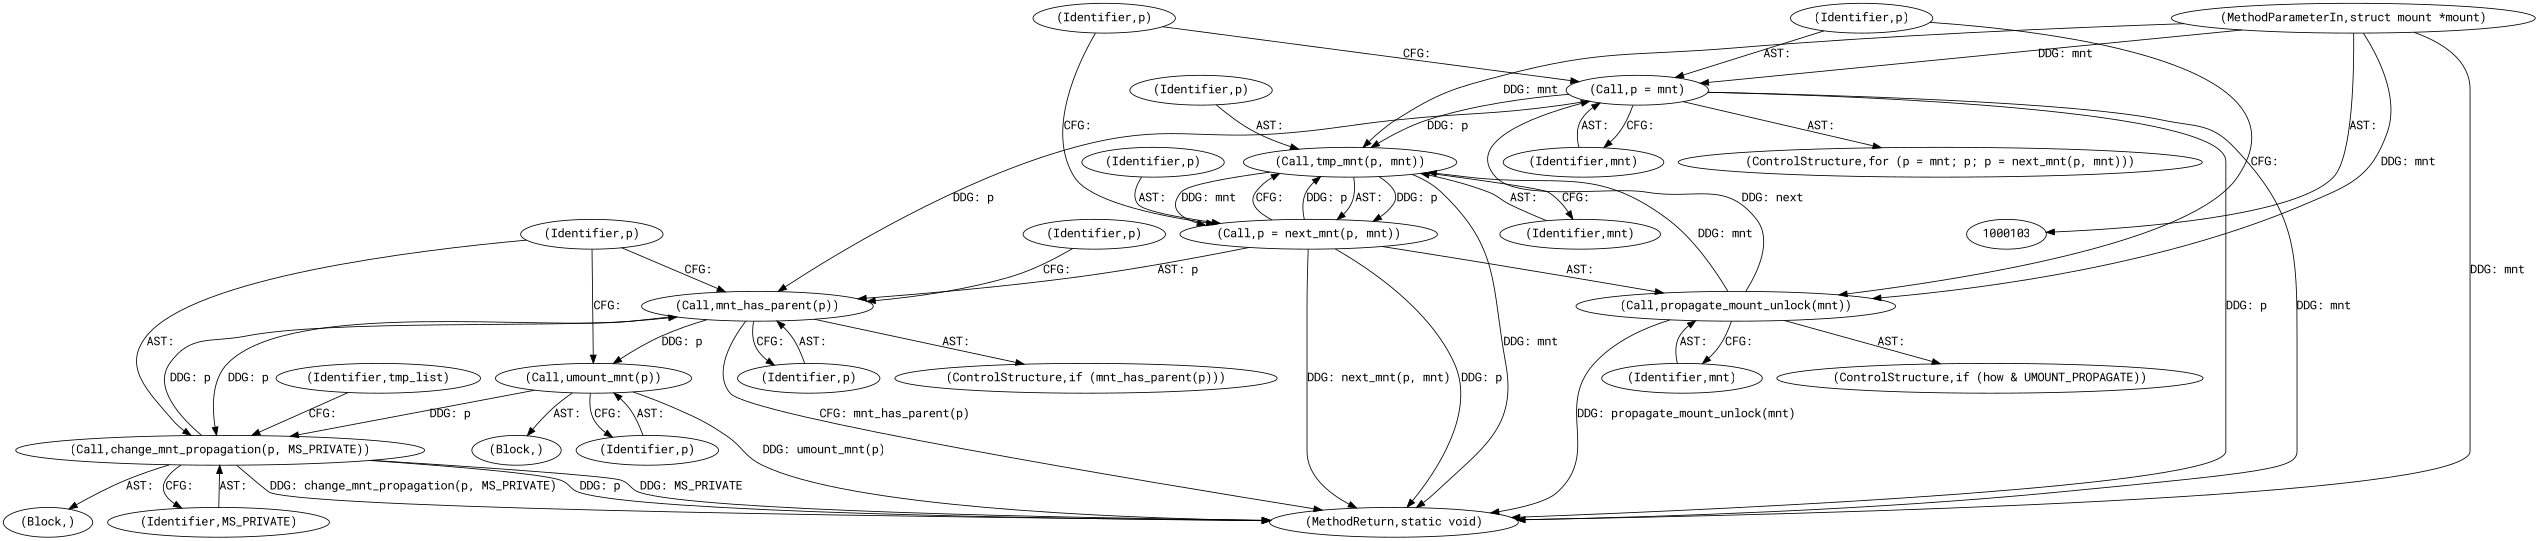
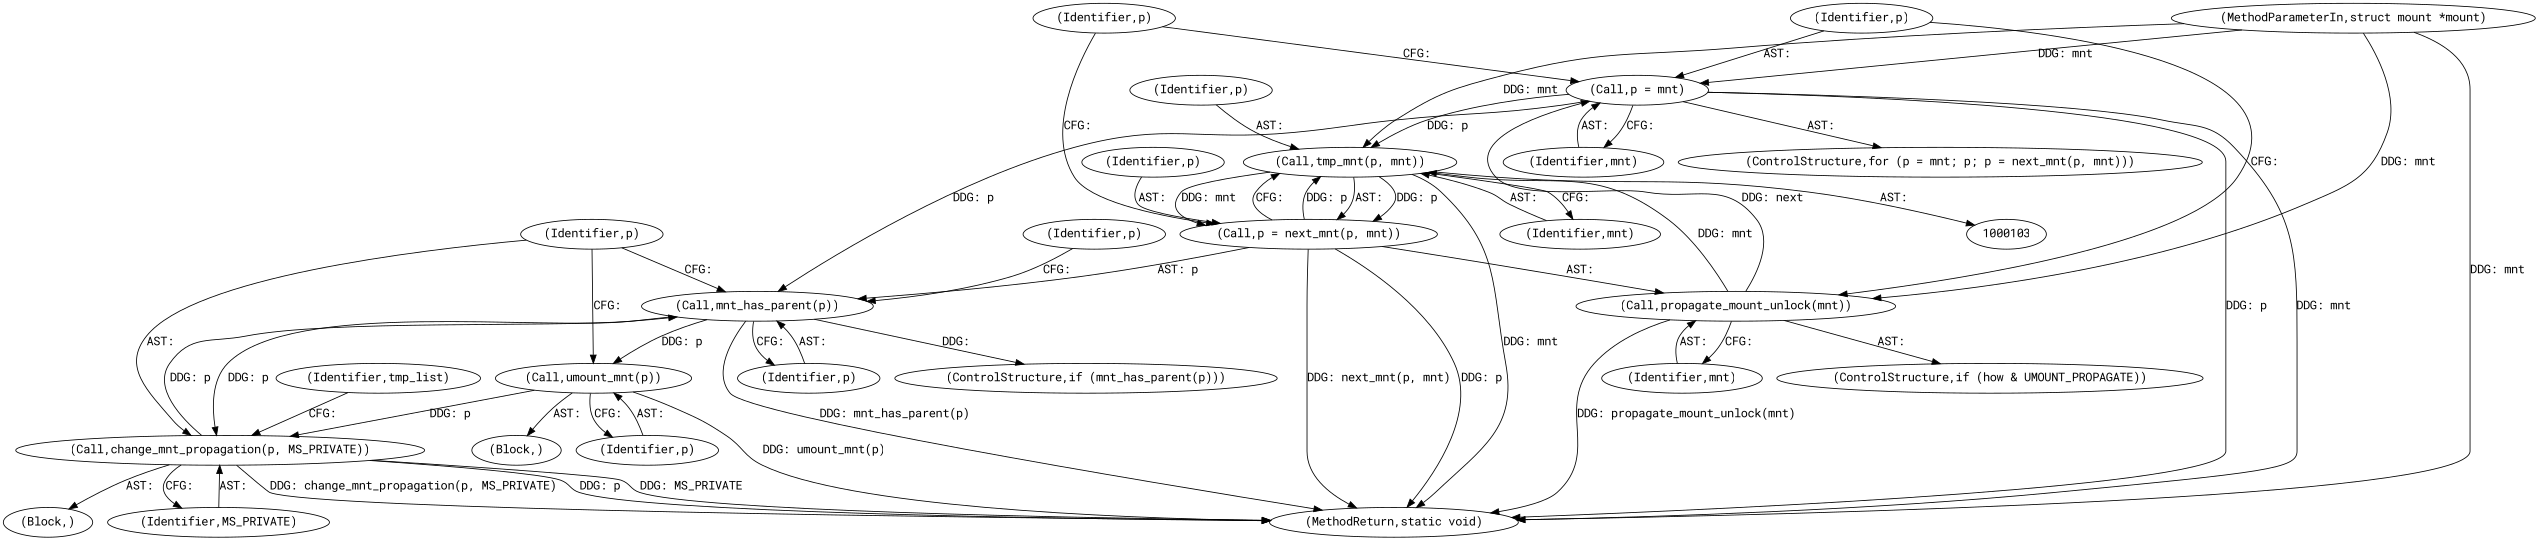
(2270, 206) -> (1701, 183)
(959, 342) -> (959, 342)
(895, 414) -> (895, 414)
